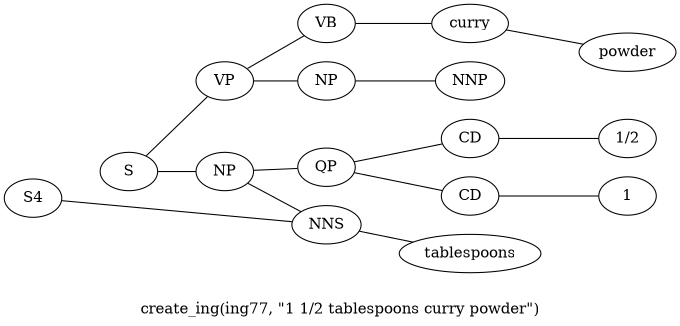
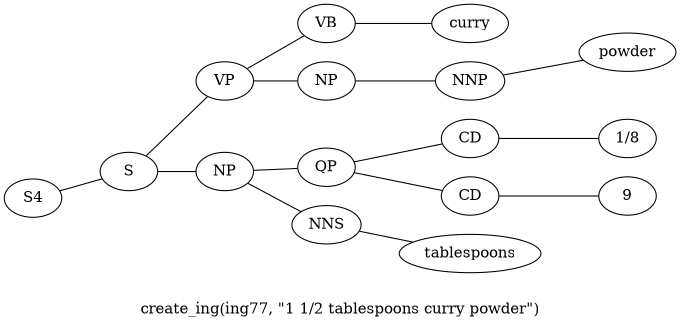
(545, 37) -> (543, 68)
(628, 138) -> (628, 138)
(628, 196) -> (628, 196)
(177, 211) -> (81, 185)
